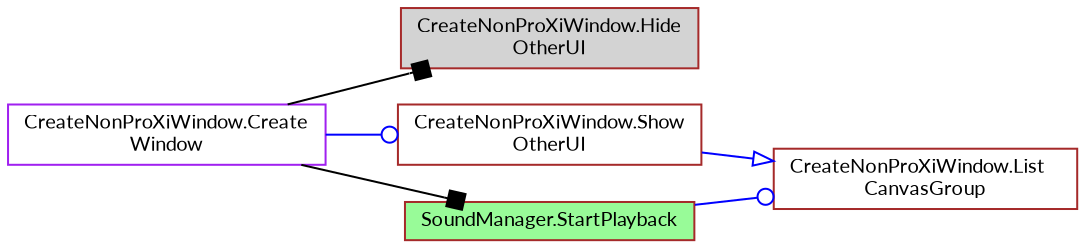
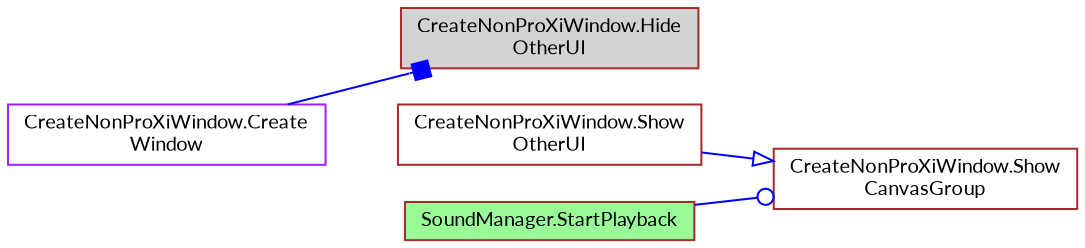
(348, 89) -> (348, 89)
(354, 135) -> none
(925, 179) -> (925, 179)
(373, 181) -> none
